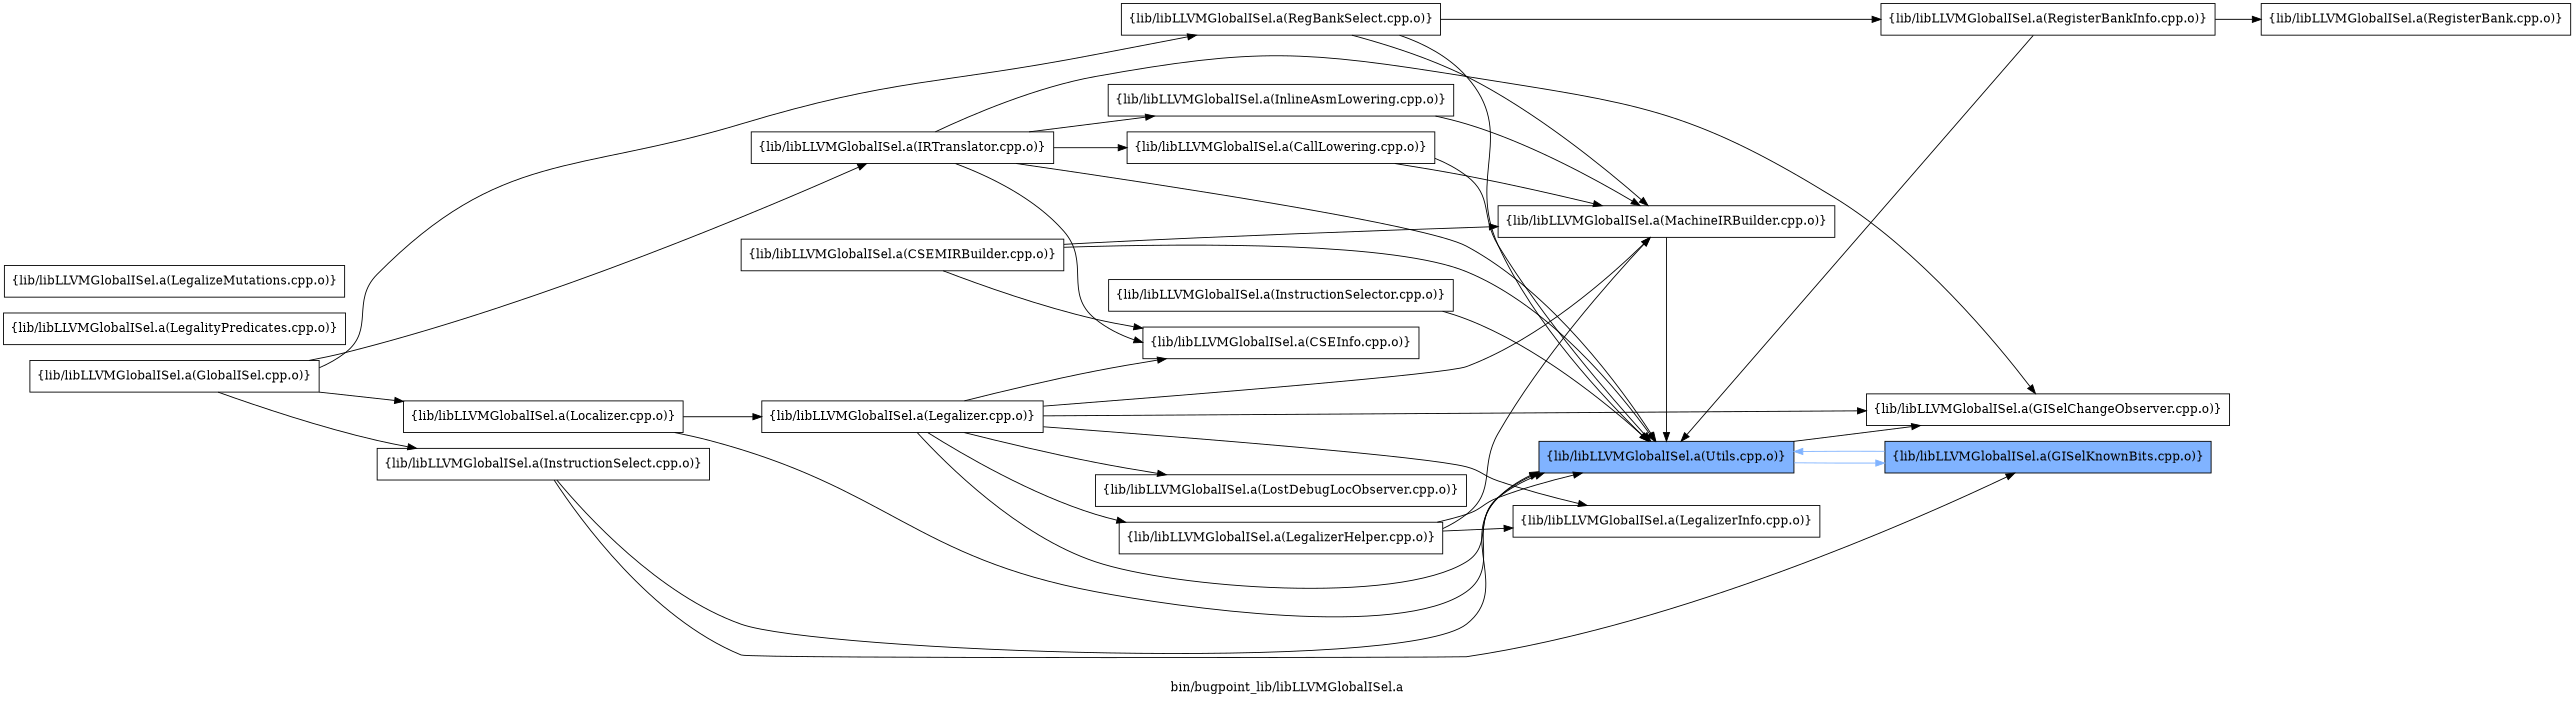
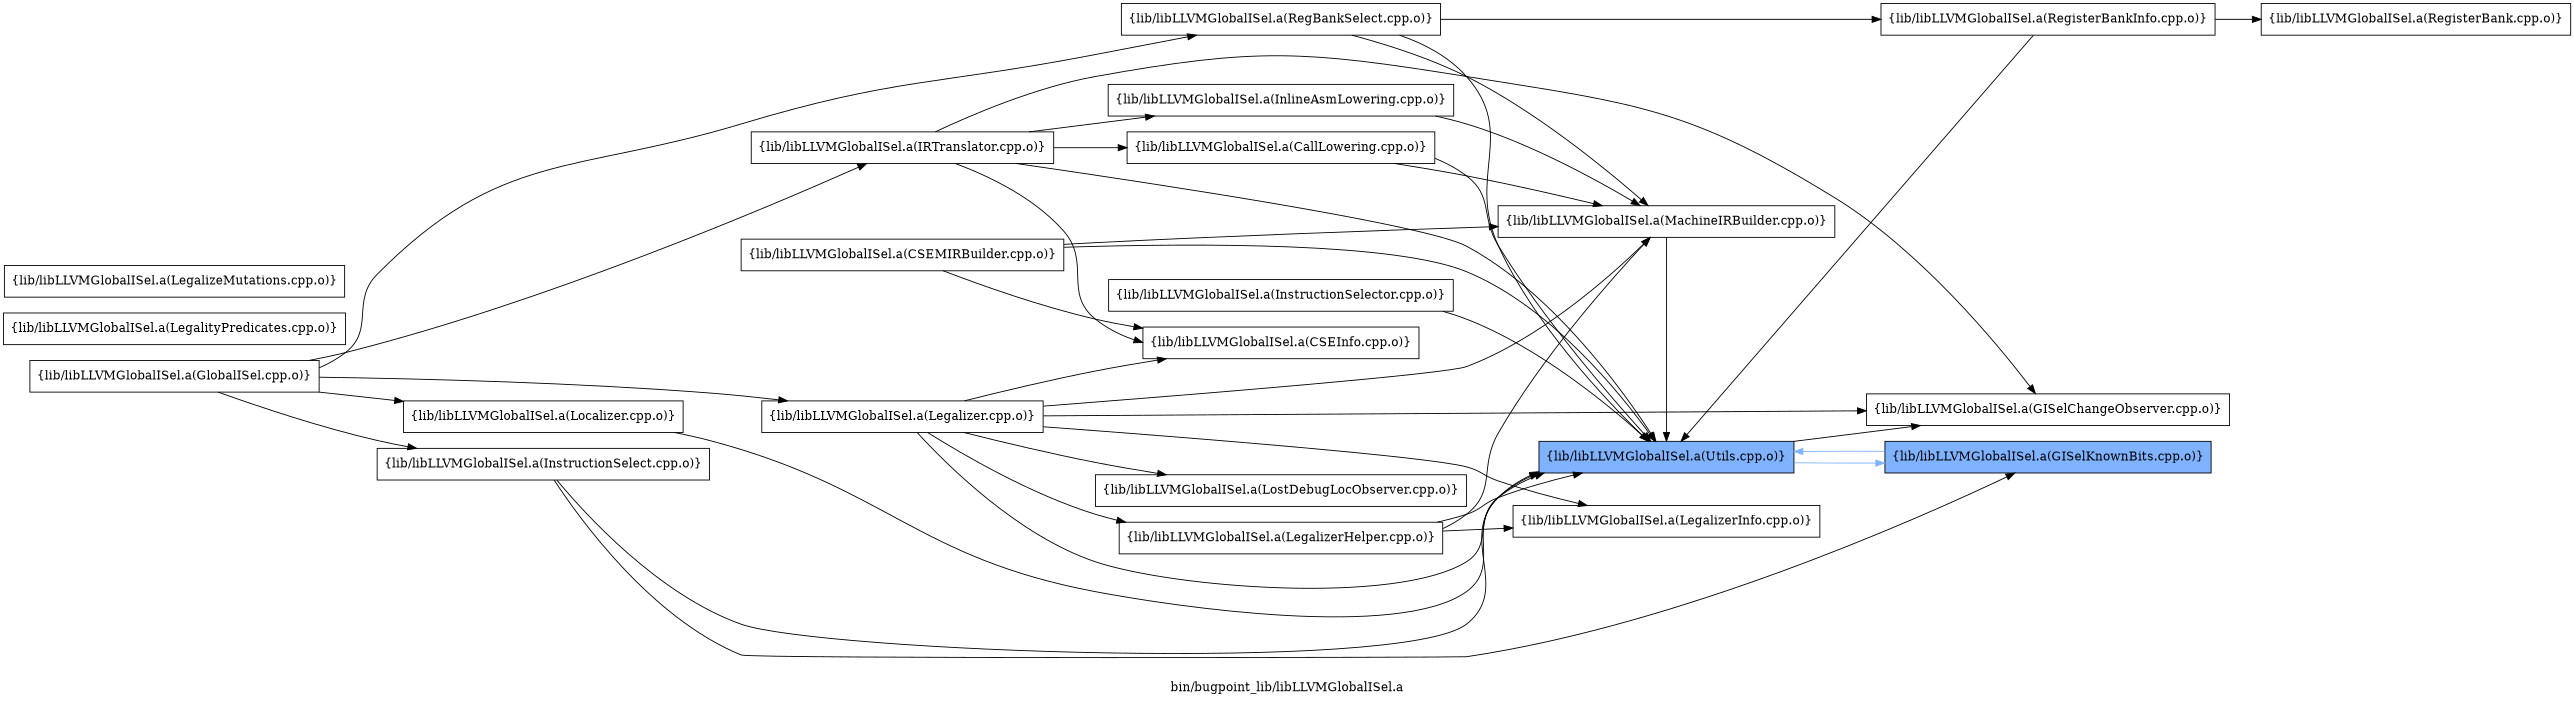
(718, 417) -> (549, 384)
